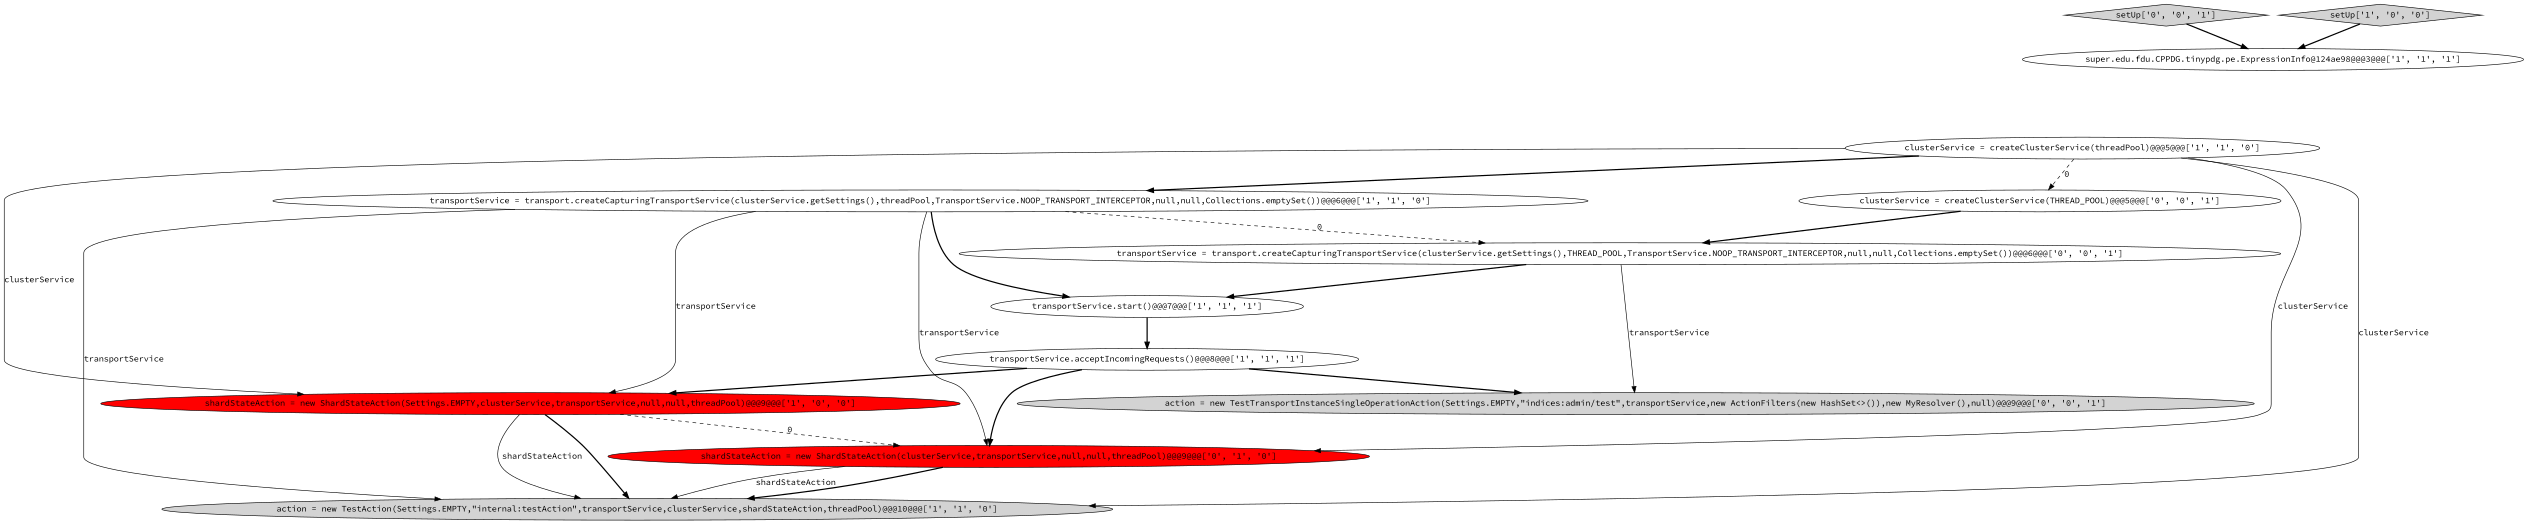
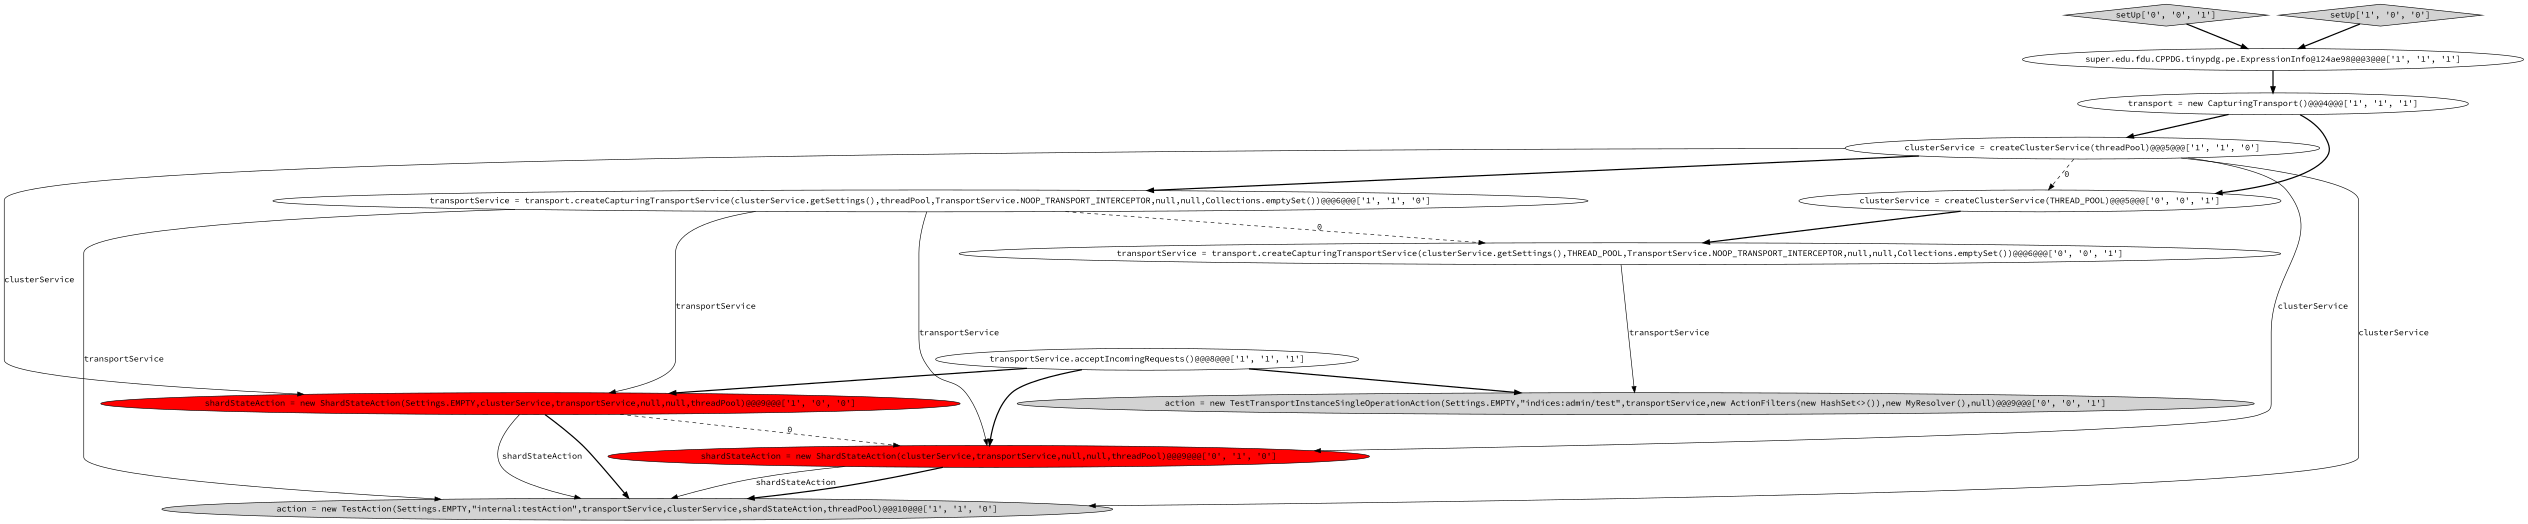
none -> (2273, 104)
(1147, 307) -> none
